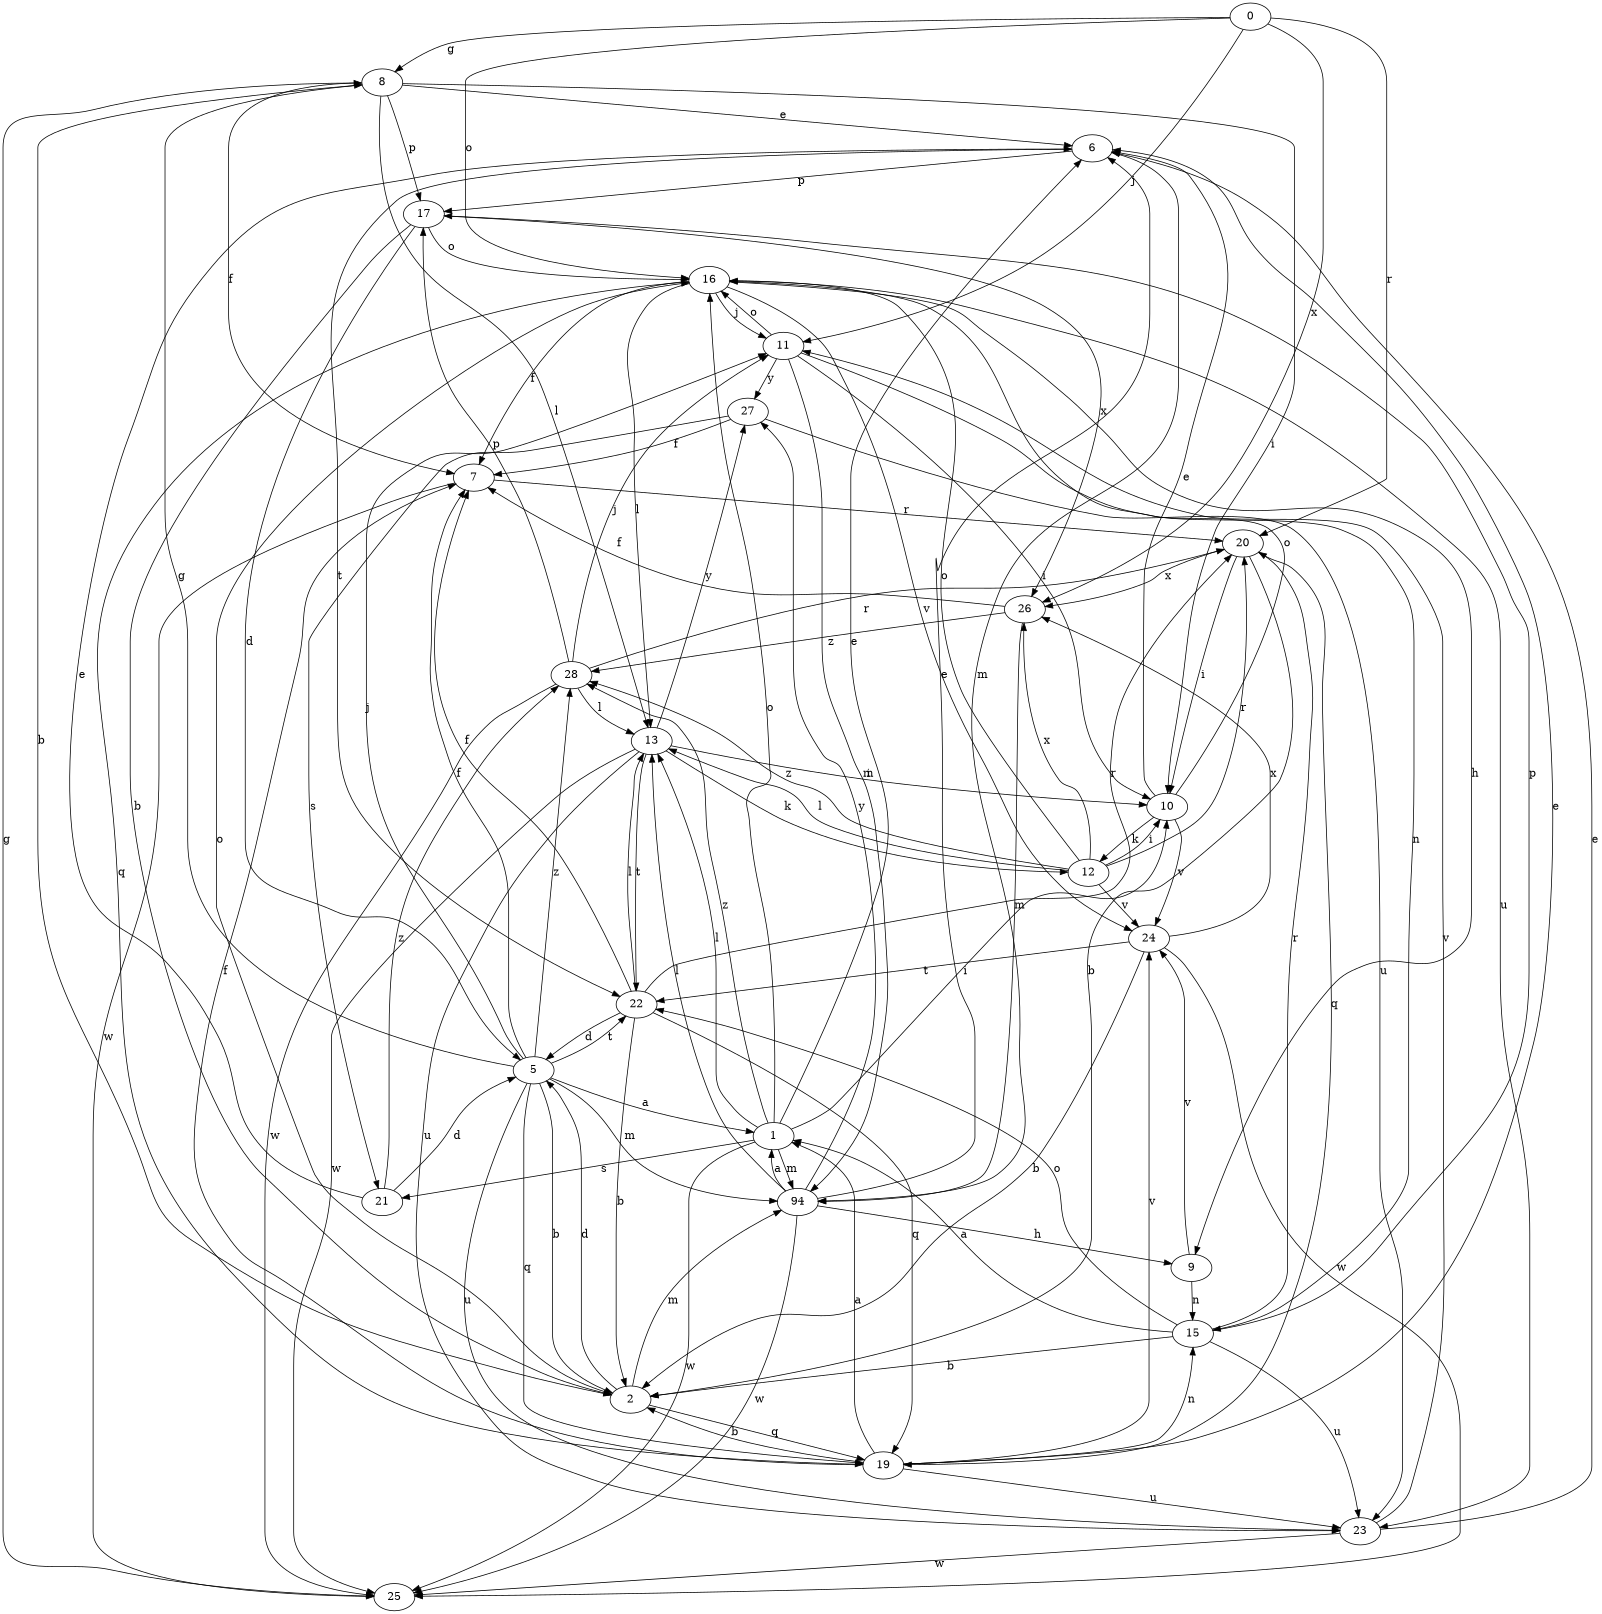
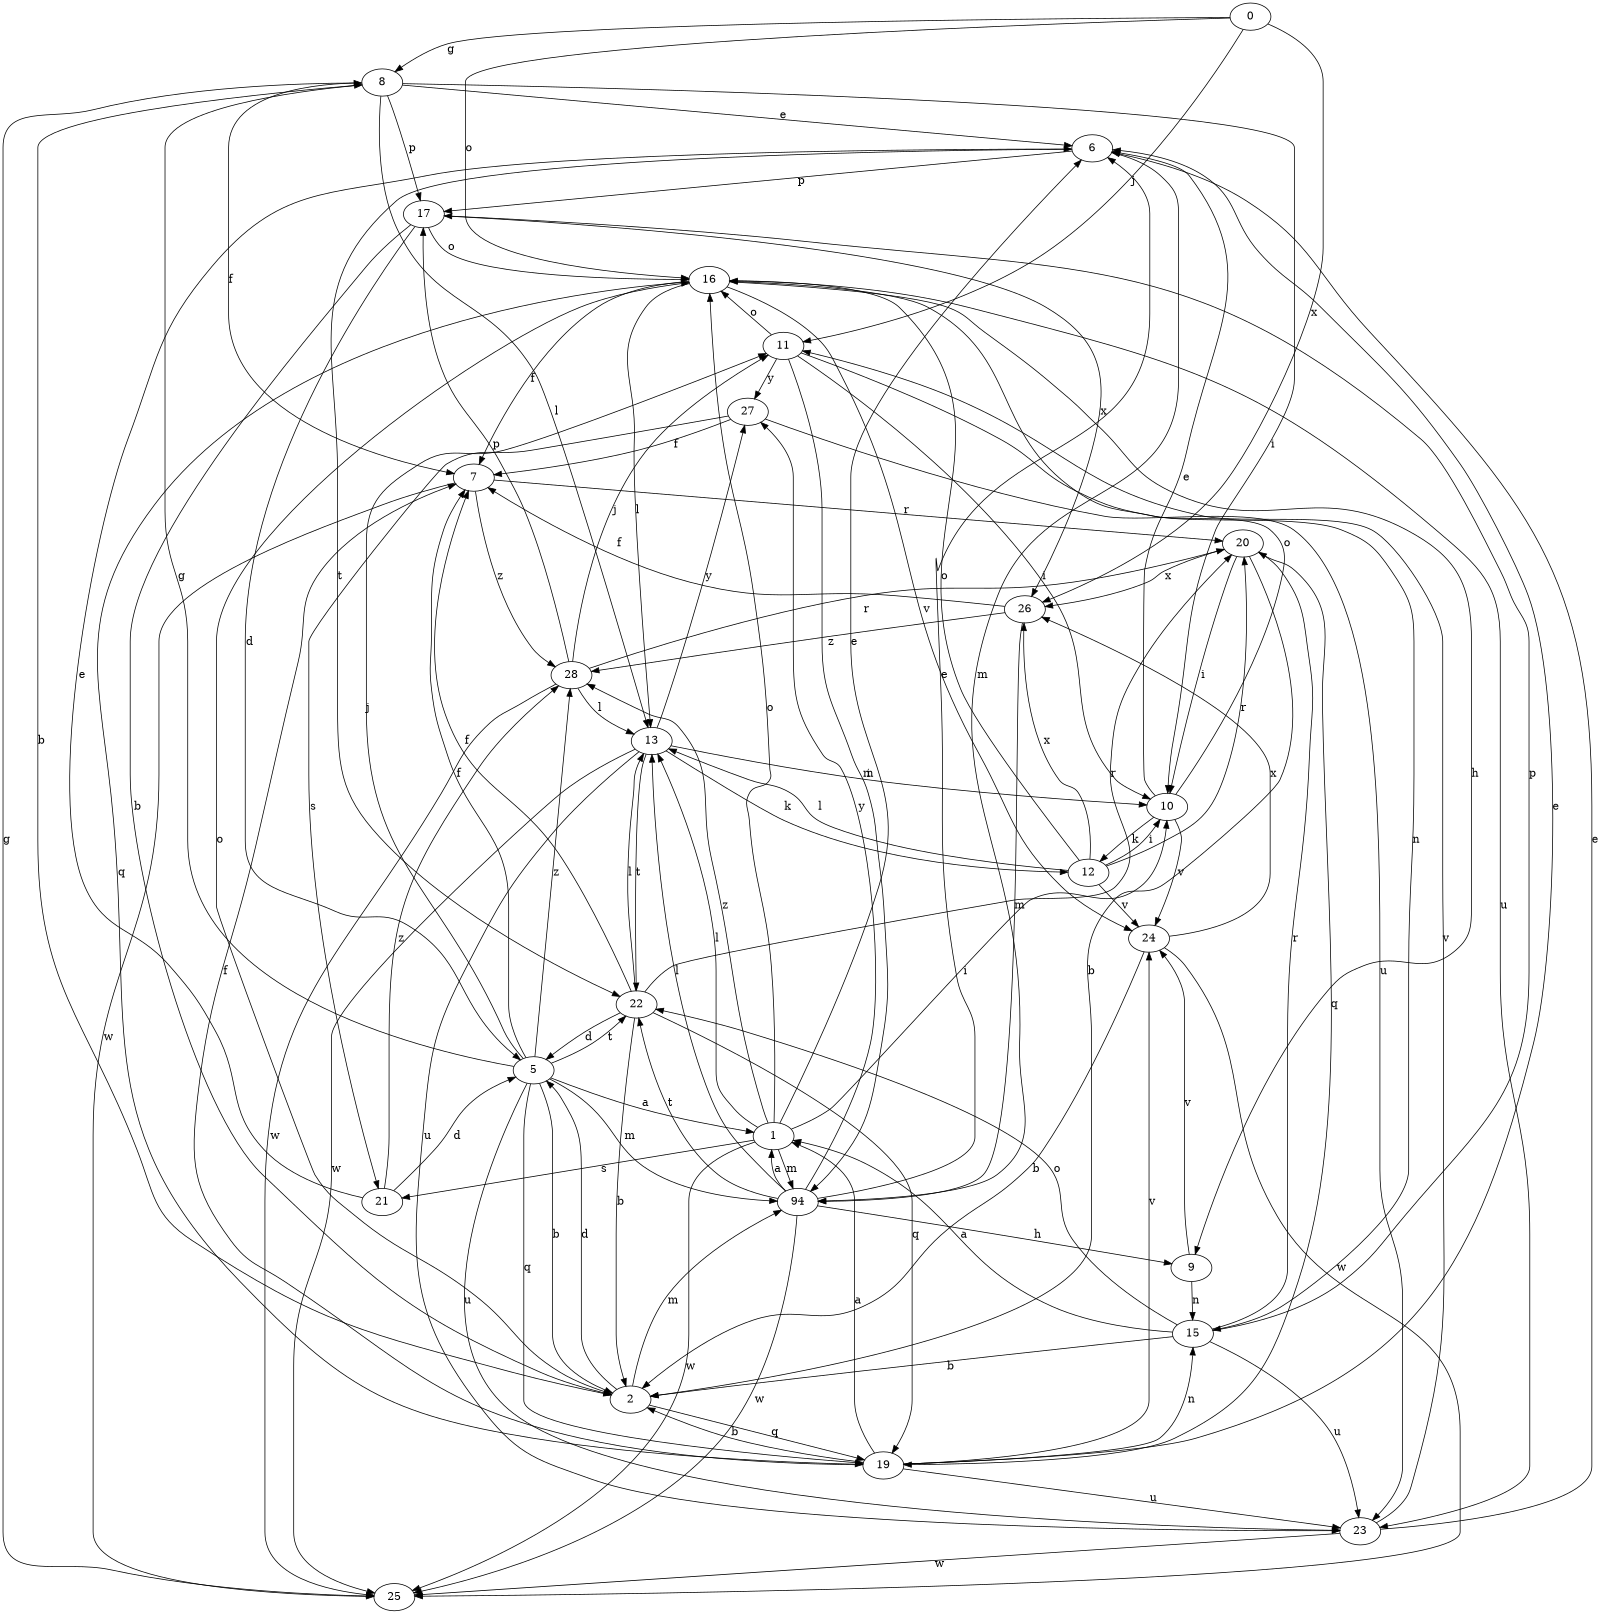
(1387, 274) -> none
(734, 318) -> none
(827, 797) -> (498, 584)
(897, 971) -> (683, 1135)
